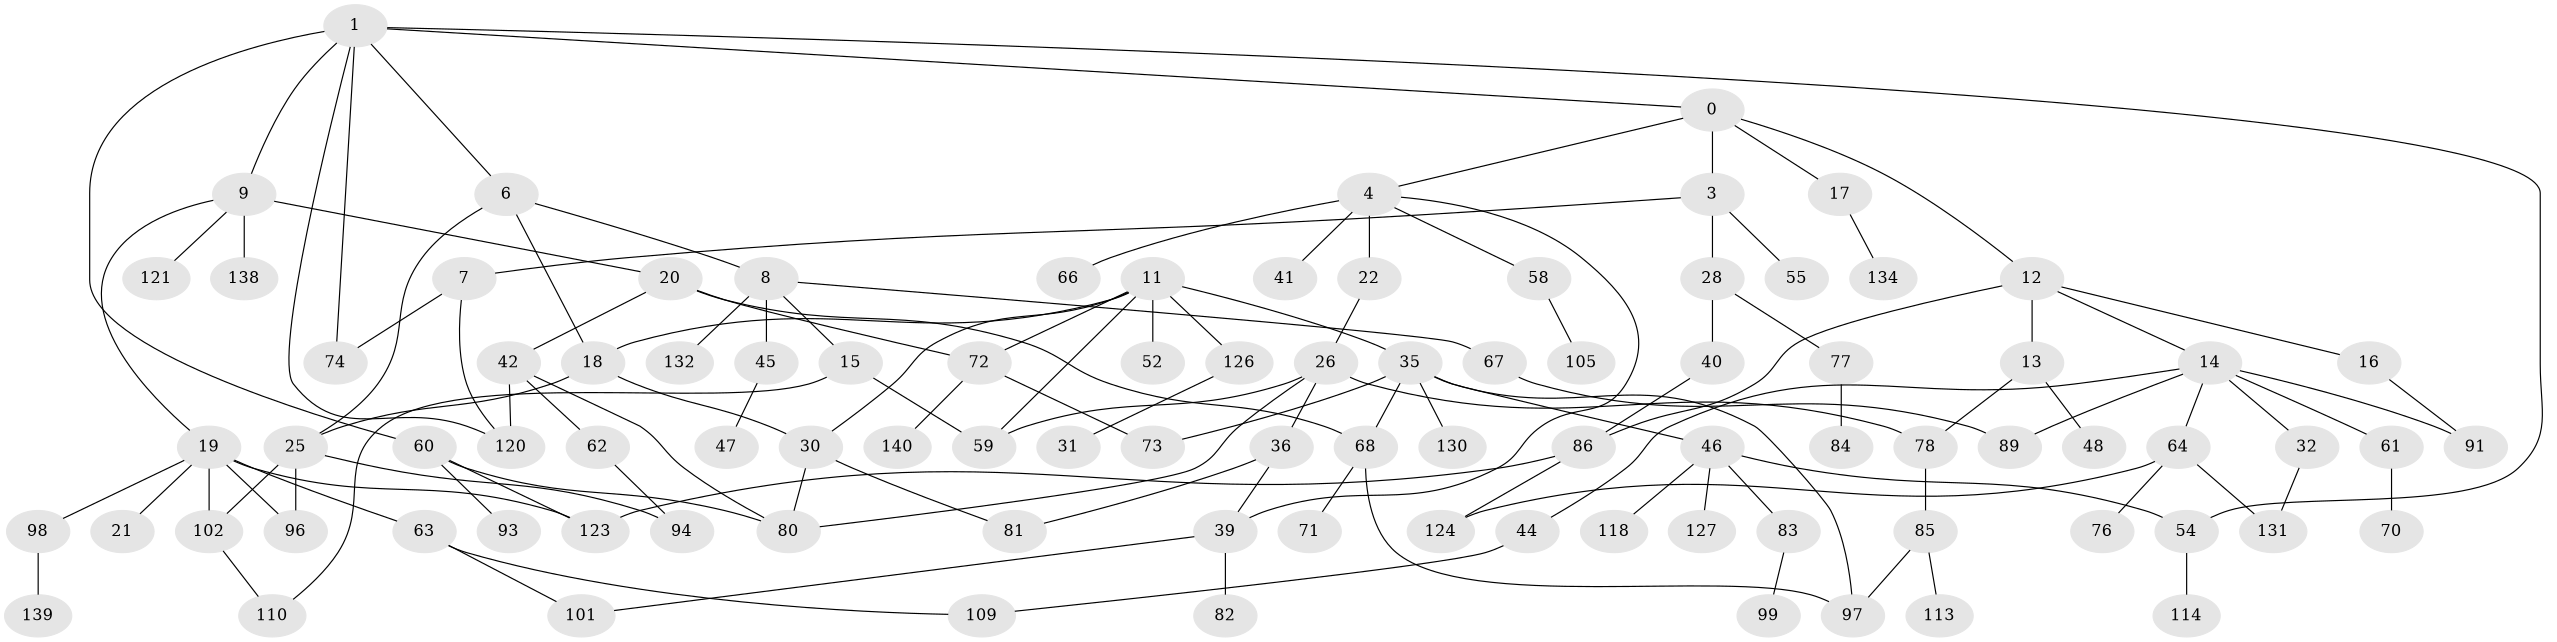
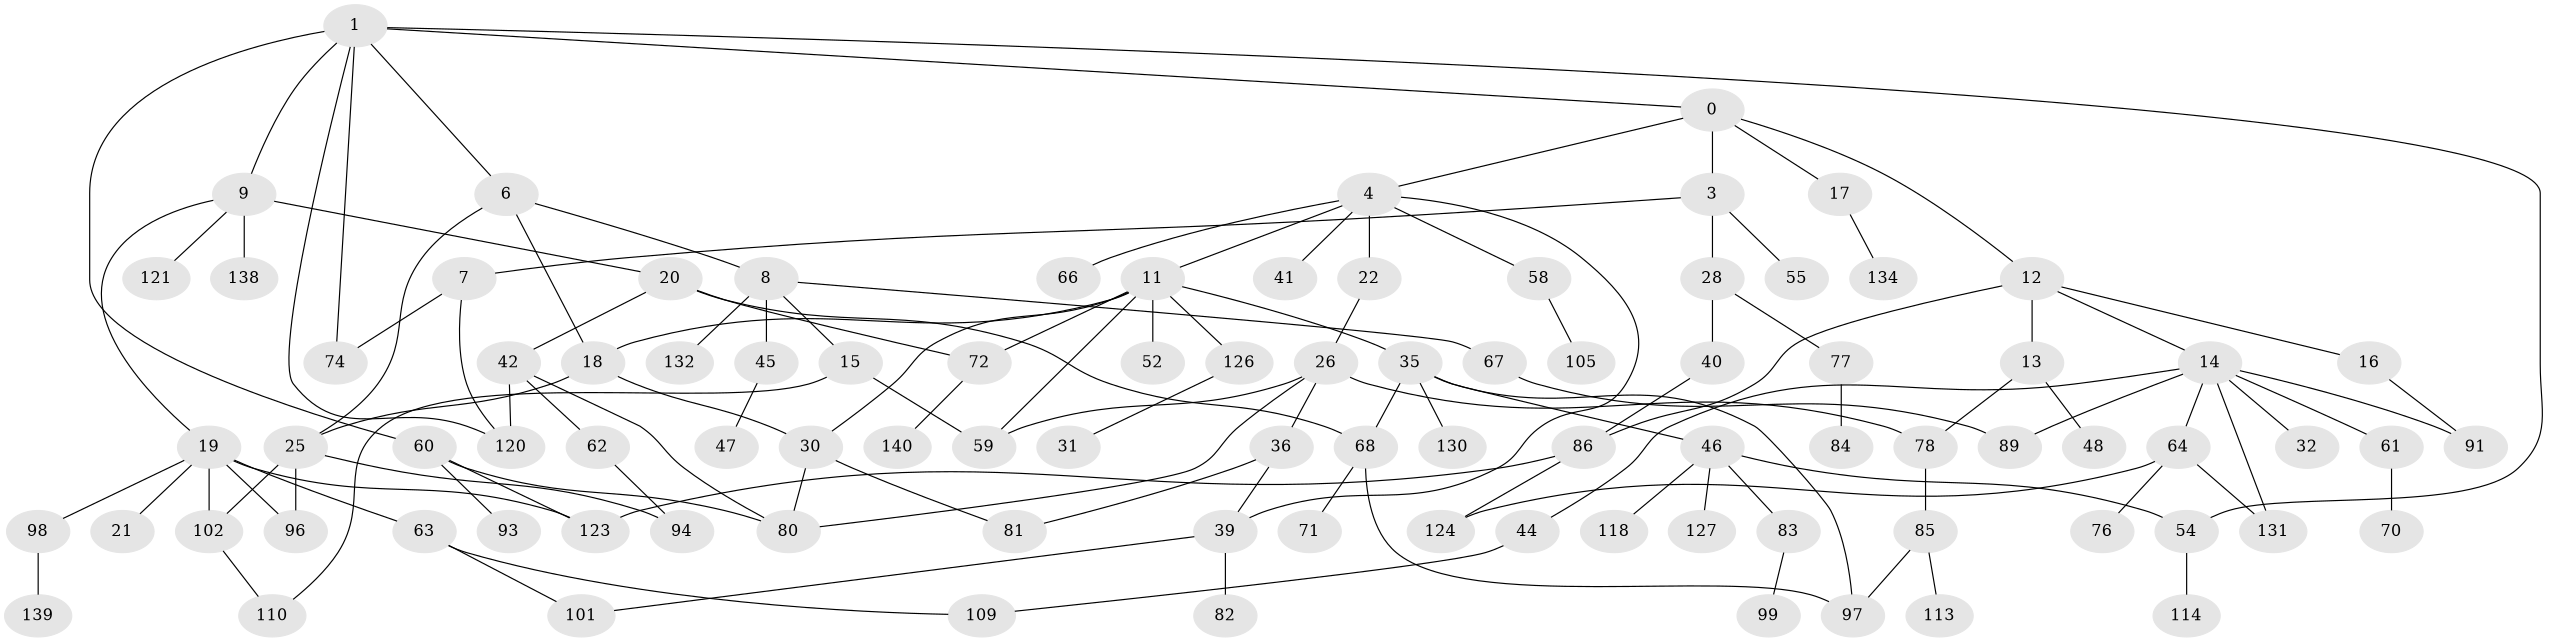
none -> (1261, 237)
(1153, 447) -> none
(2290, 489) -> (2242, 447)
